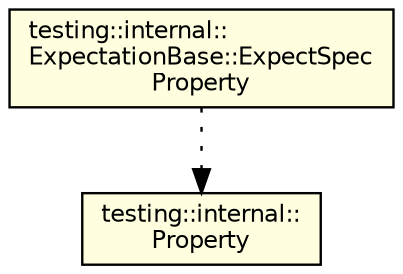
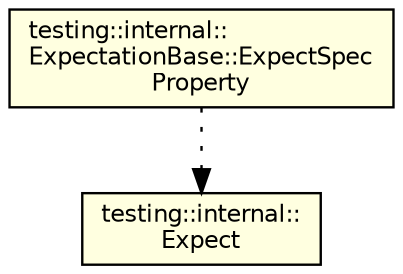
(202, 229) -> (202, 229)
